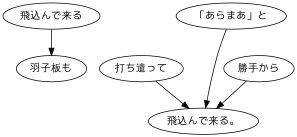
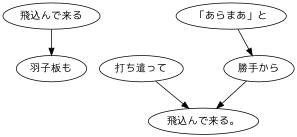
(215, 64) -> (243, 39)
